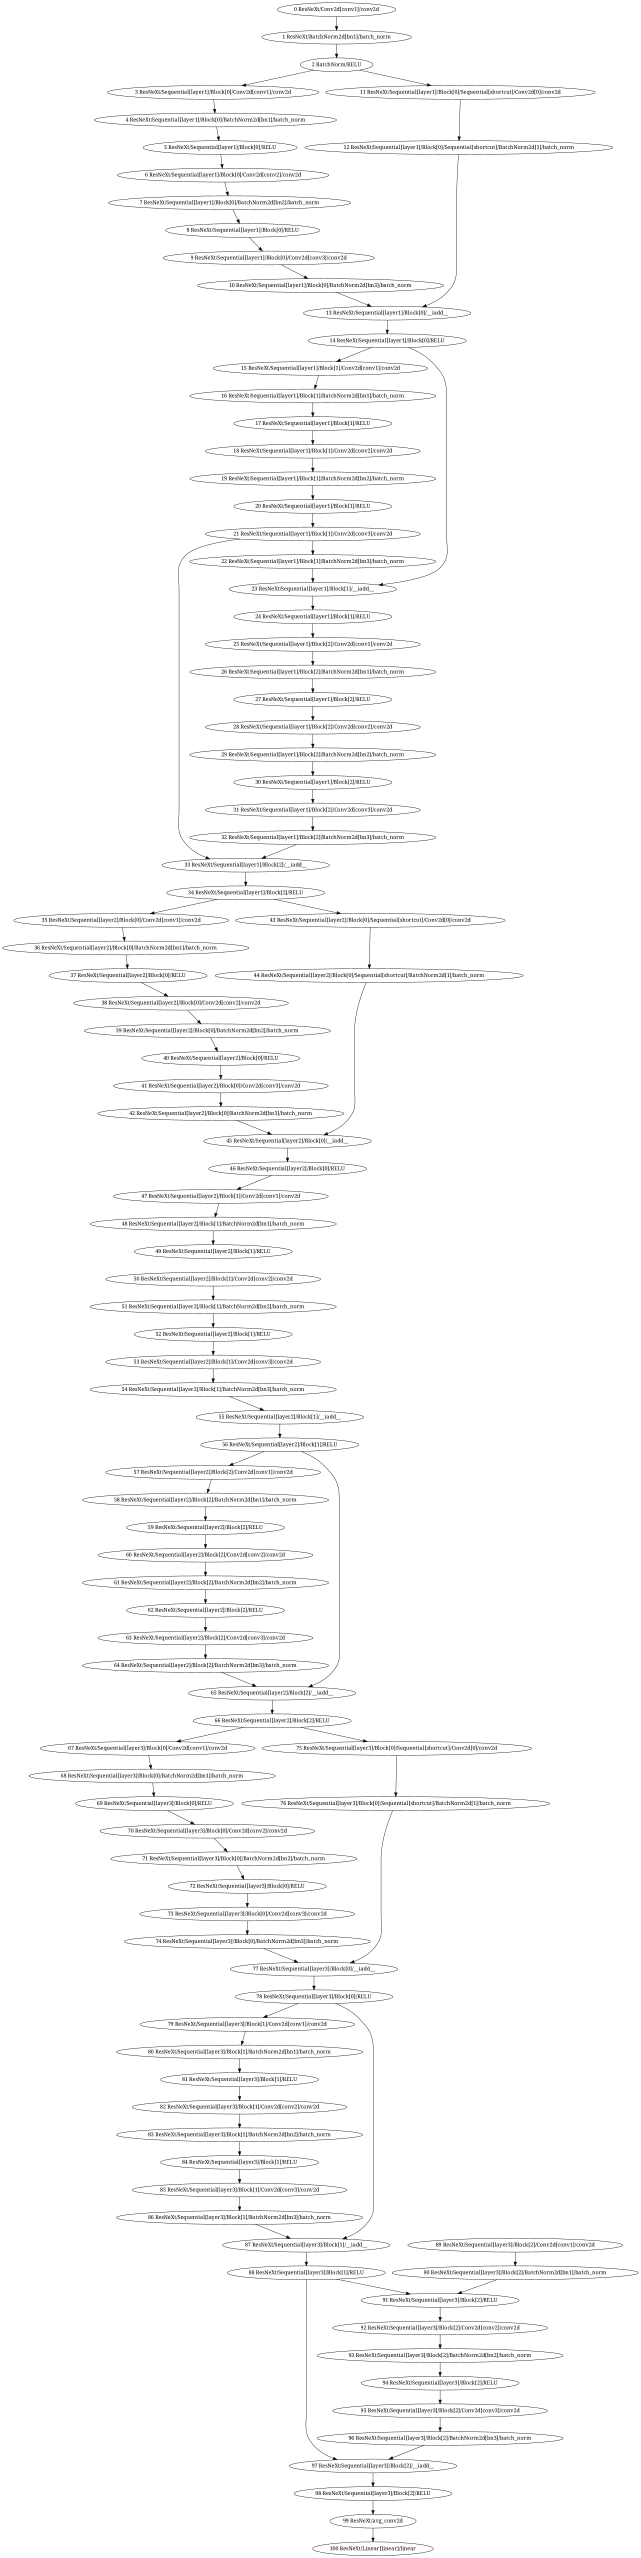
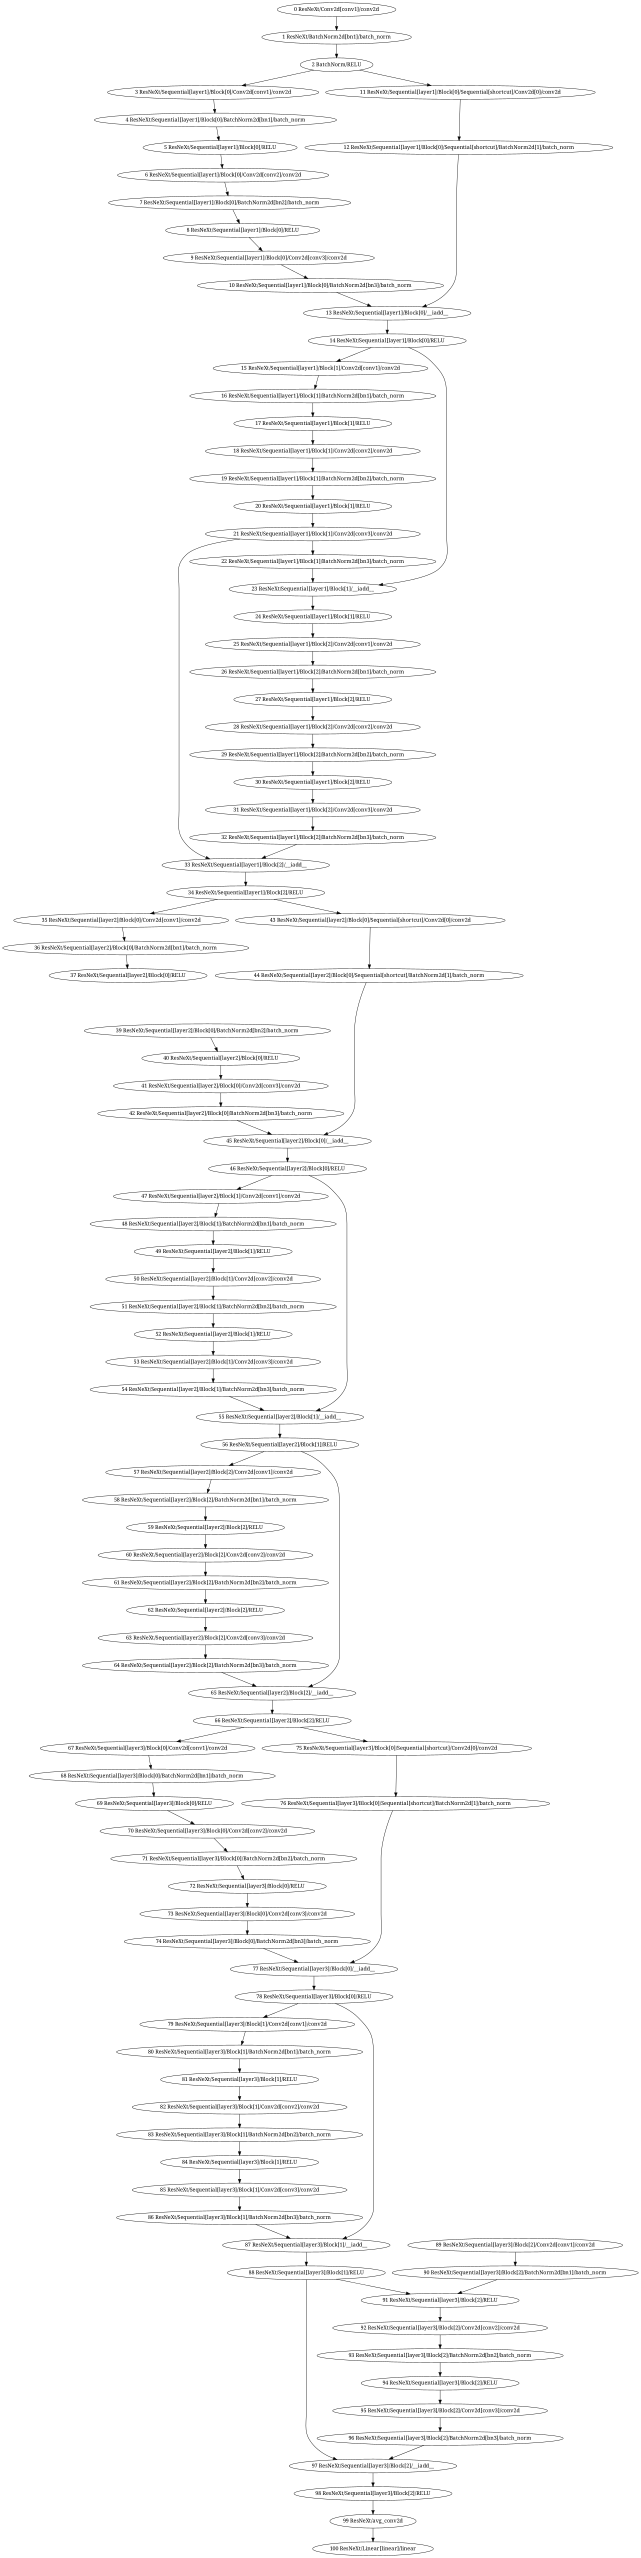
(181, 1003) -> none
none -> (213, 1264)
none -> (347, 1290)
